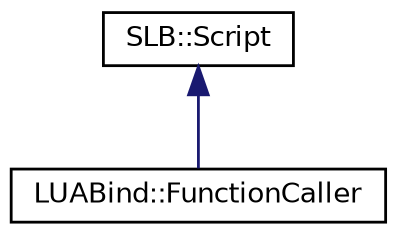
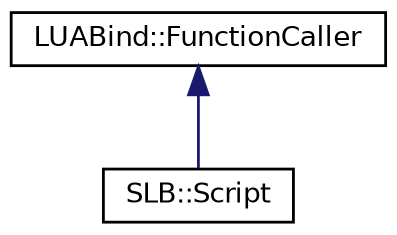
(198, 132) -> (198, 132)
